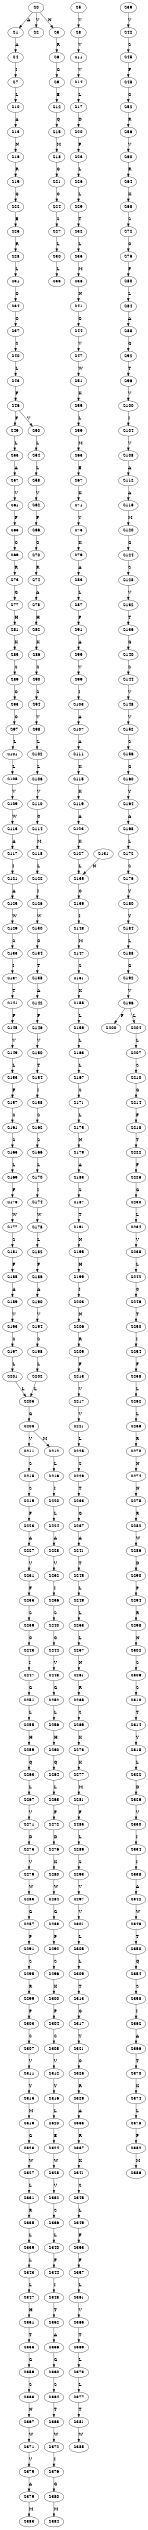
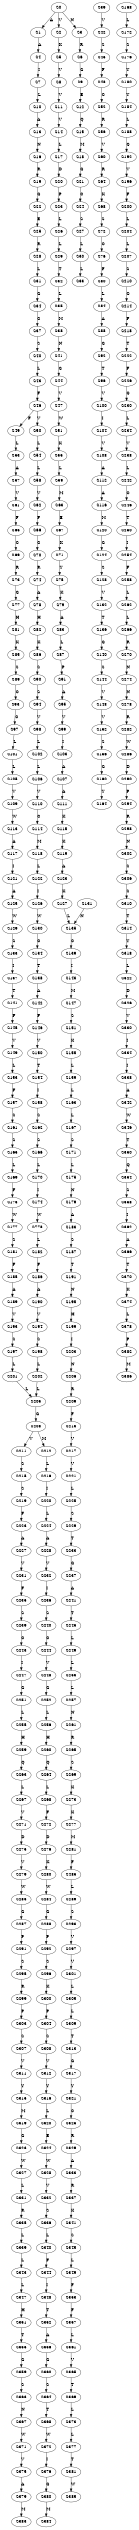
none -> (59, 44)
(128, 815) -> none
(132, 1014) -> (127, 218)
(37, 1227) -> (37, 1227)
